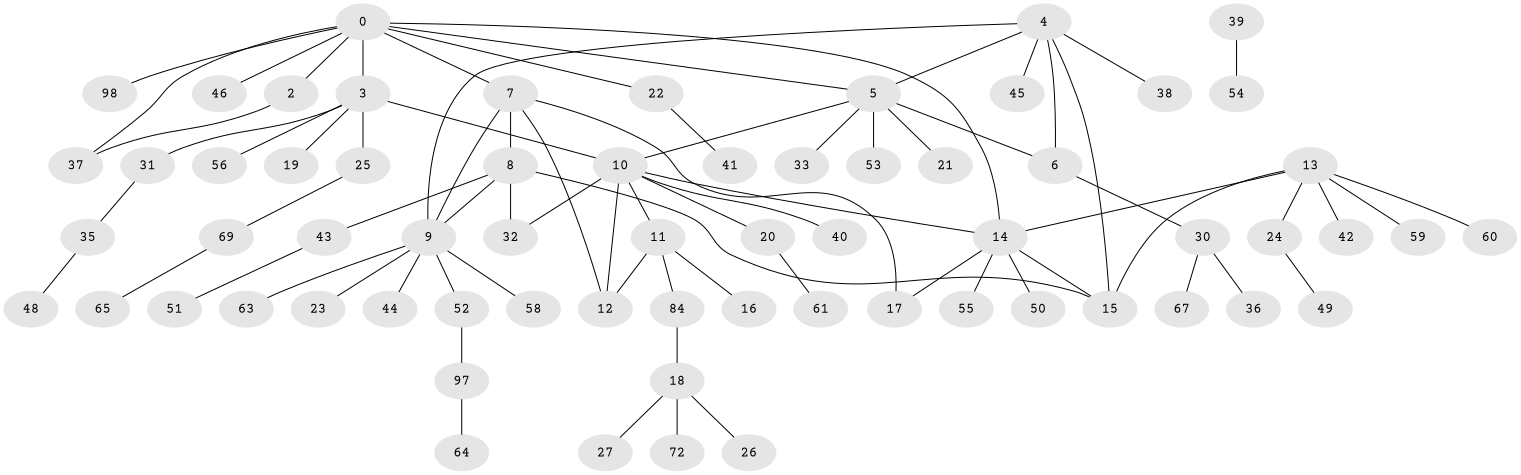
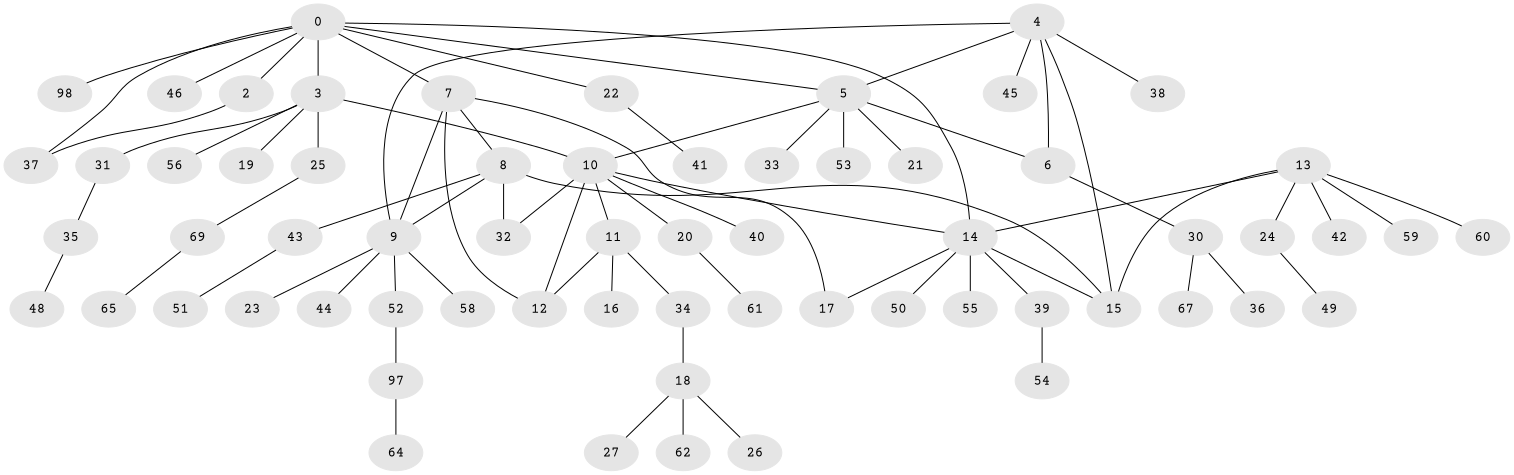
none -> (1006, 273)
(246, 309) -> none
(677, 309) -> (683, 309)
(677, 453) -> (683, 453)
